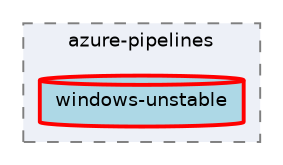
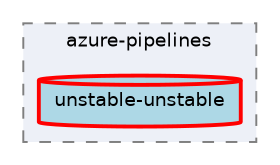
(142, 101) -> (140, 101)
